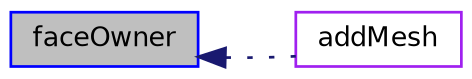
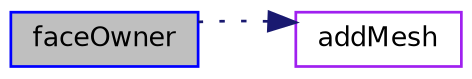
(261, 58) -> (233, 21)
